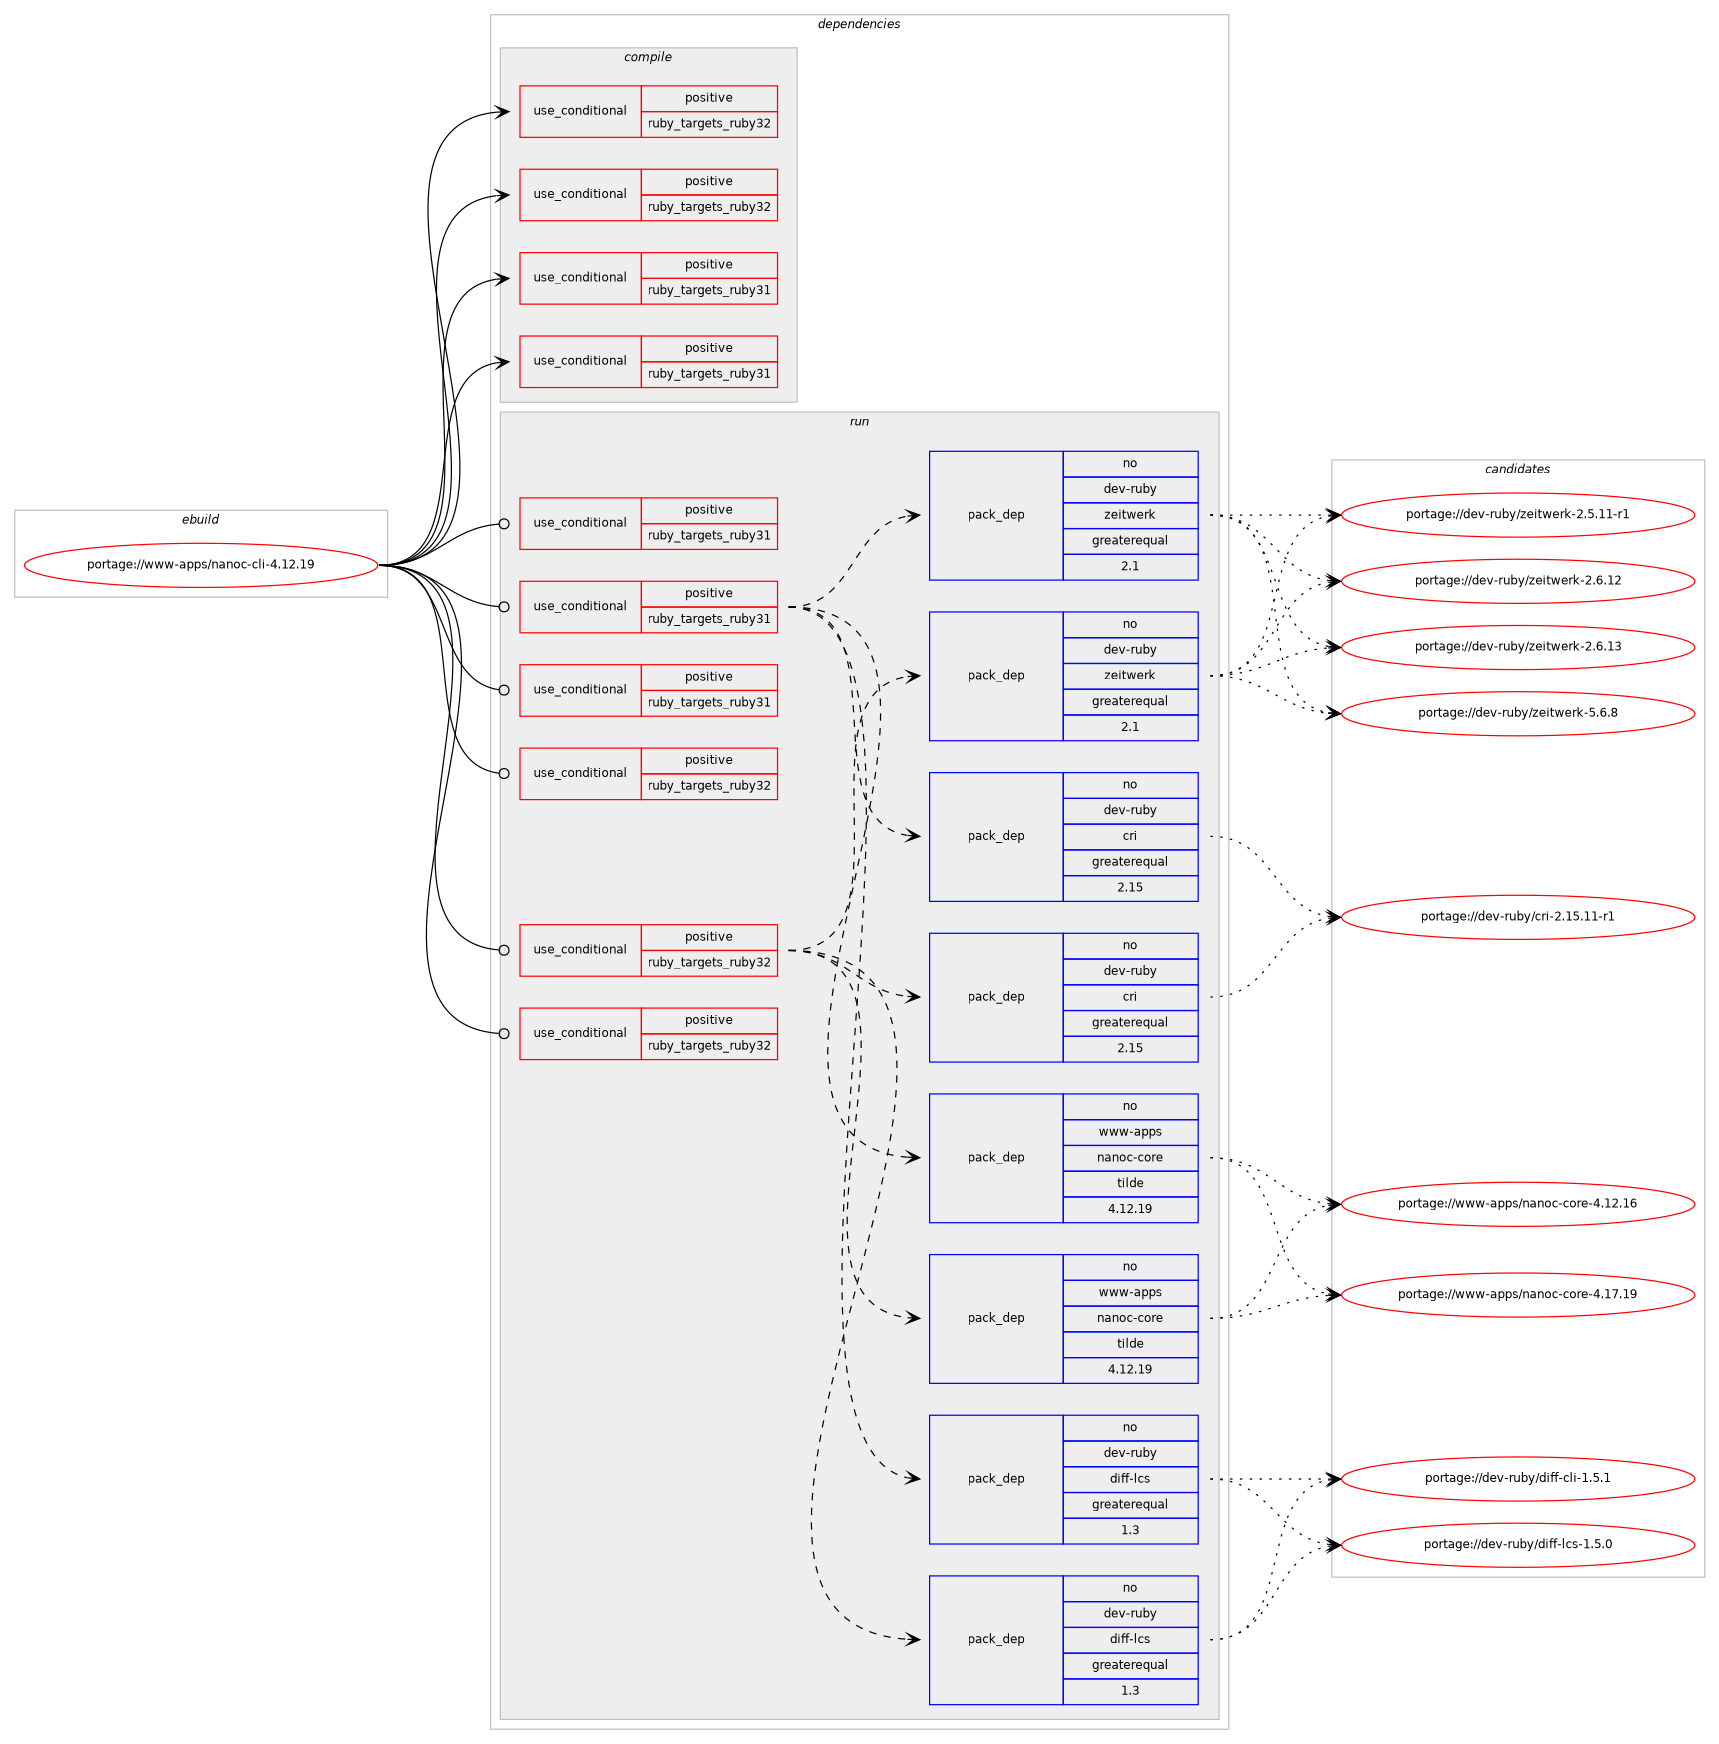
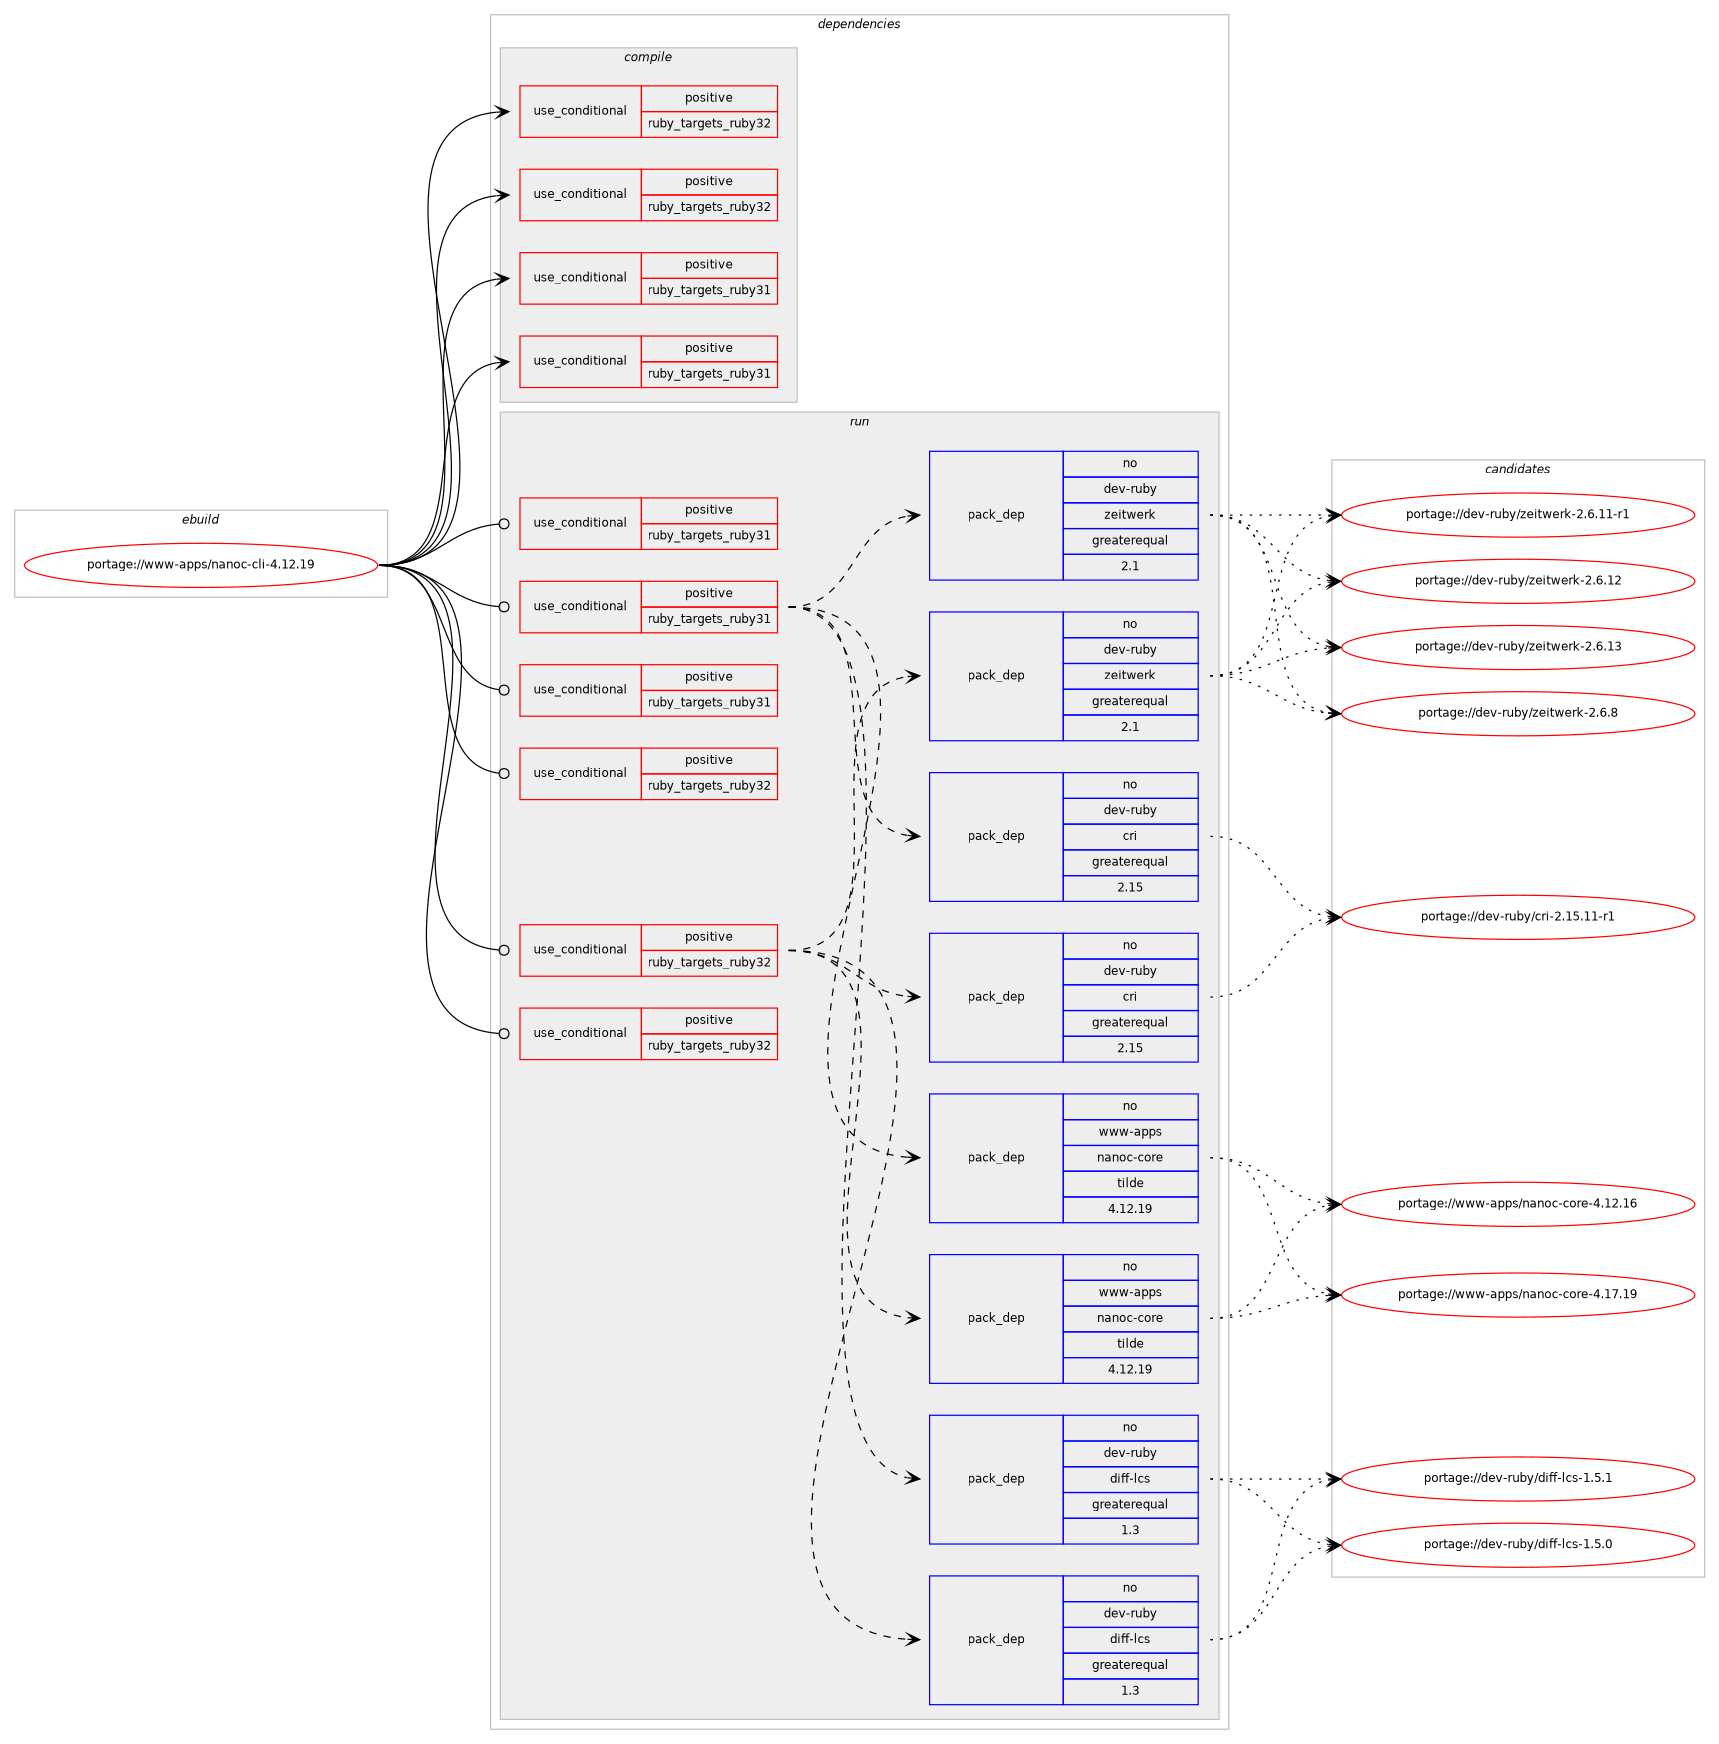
(1518, 515) -> (1518, 515)
(1518, 714) -> (1518, 714)
(1518, 1479) -> (1518, 1479)
